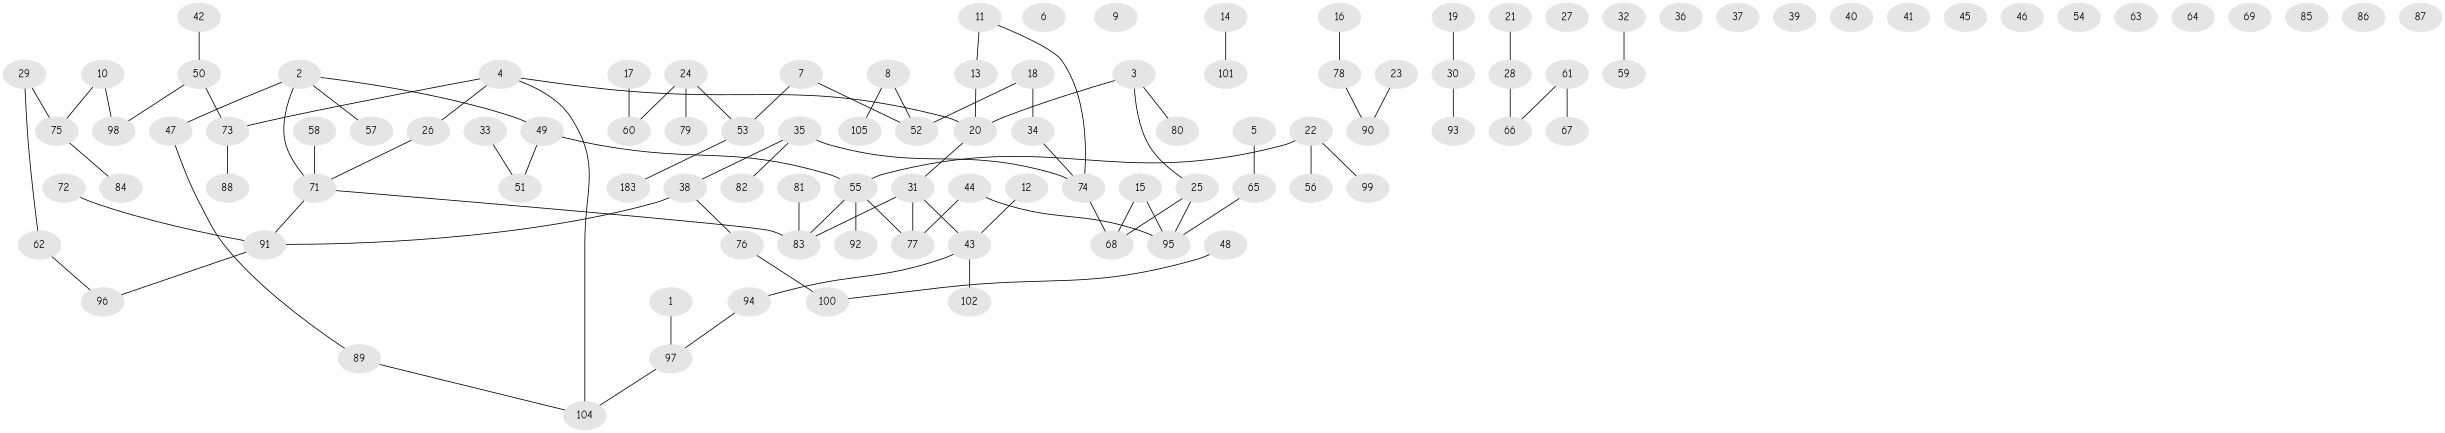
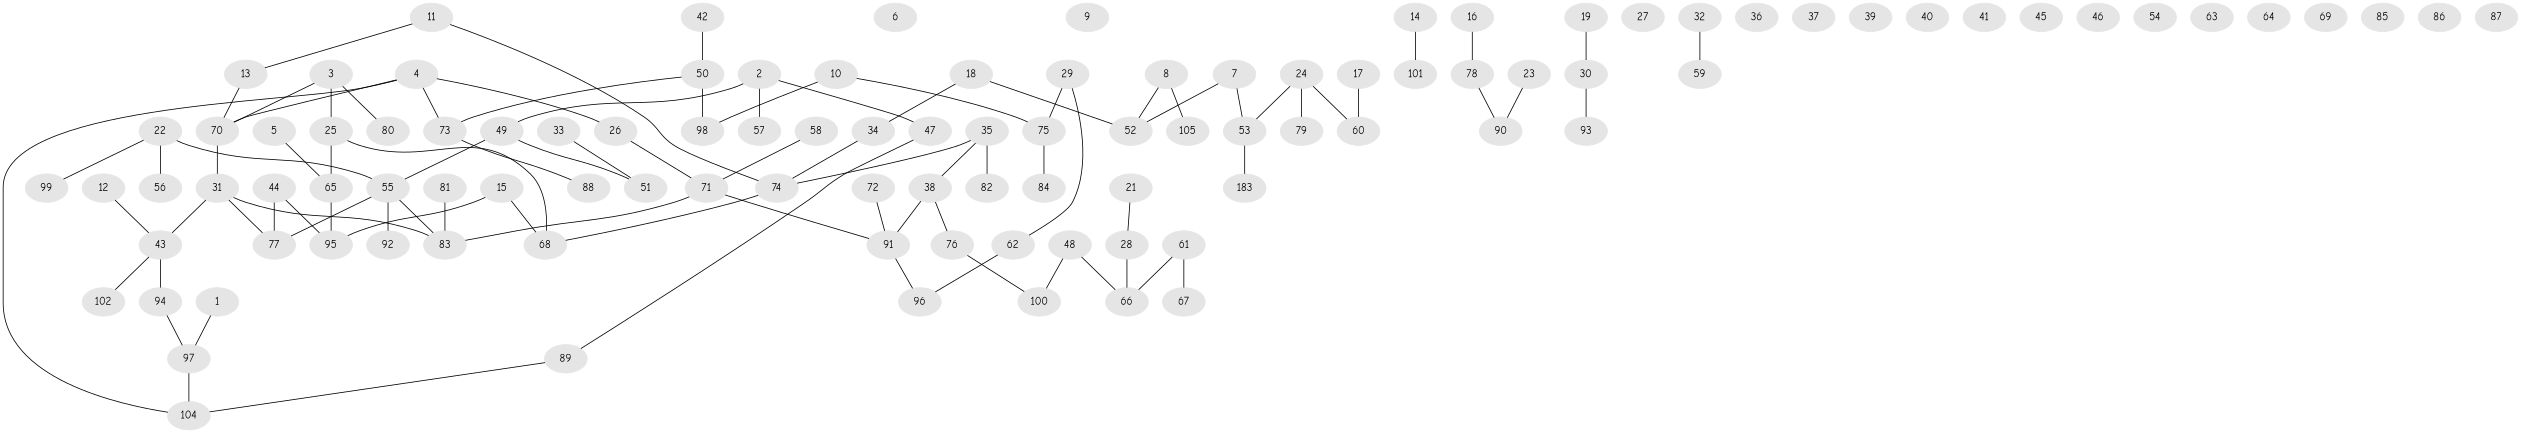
(975, 131) -> (217, 131)
(284, 134) -> none
(1183, 217) -> (331, 160)
none -> (1098, 273)
